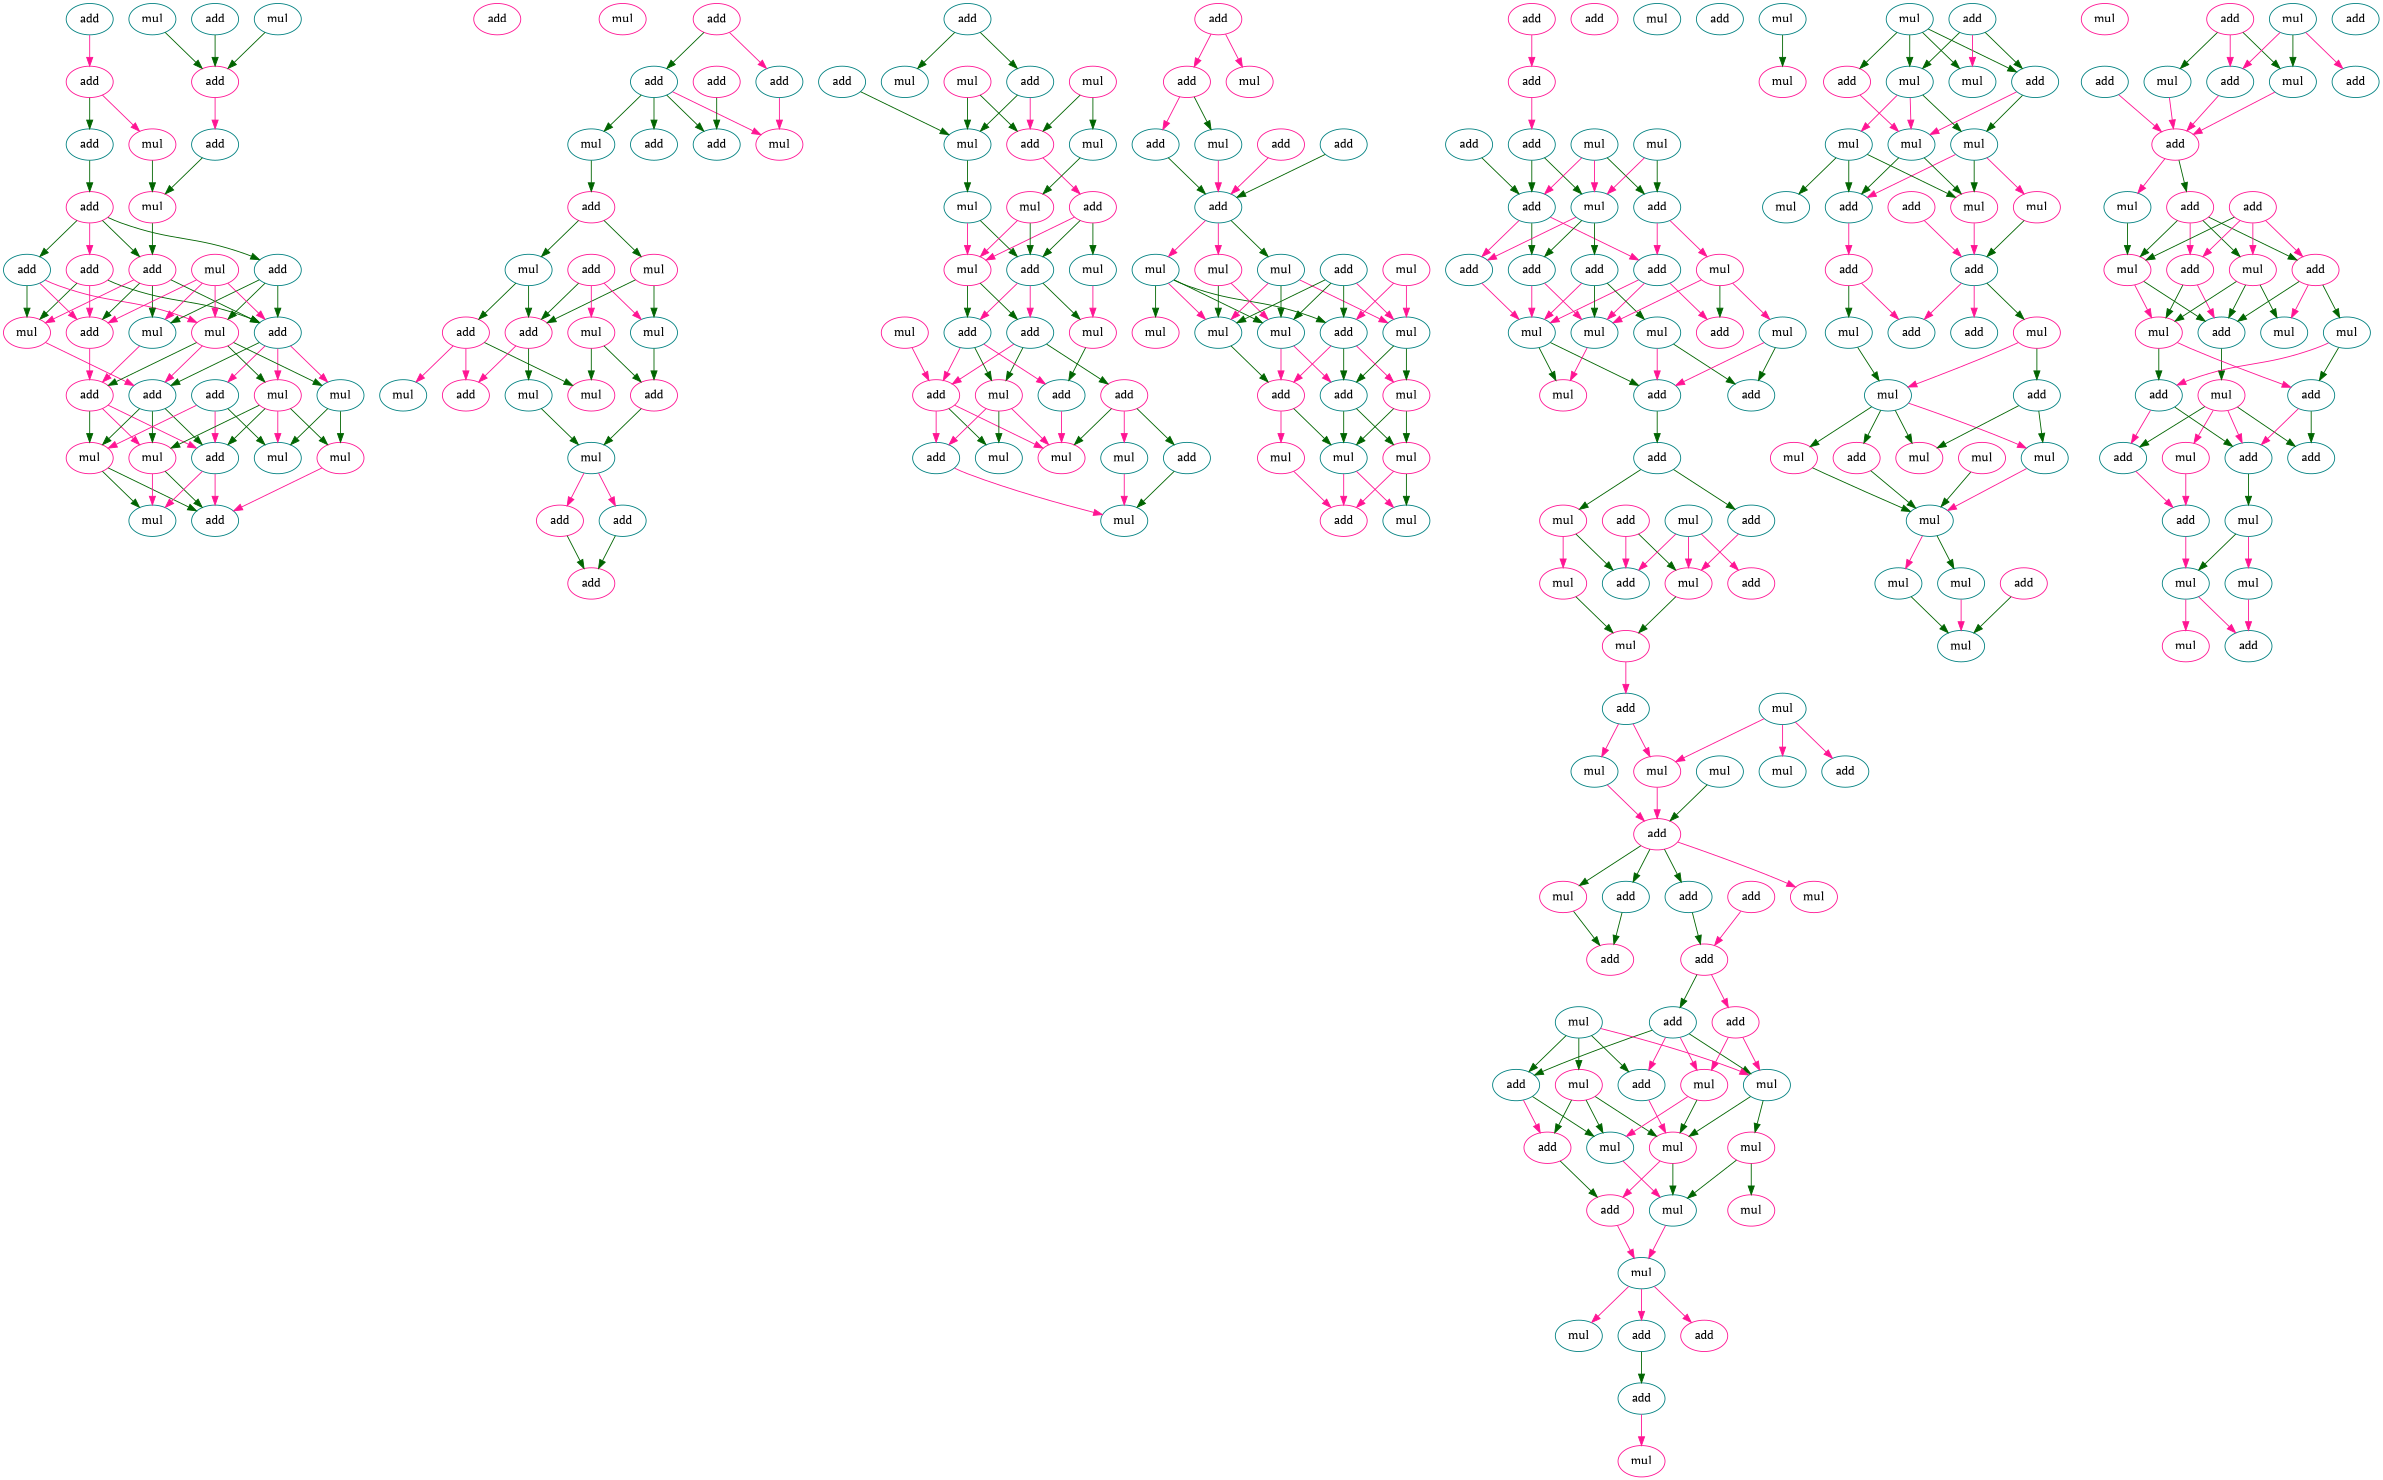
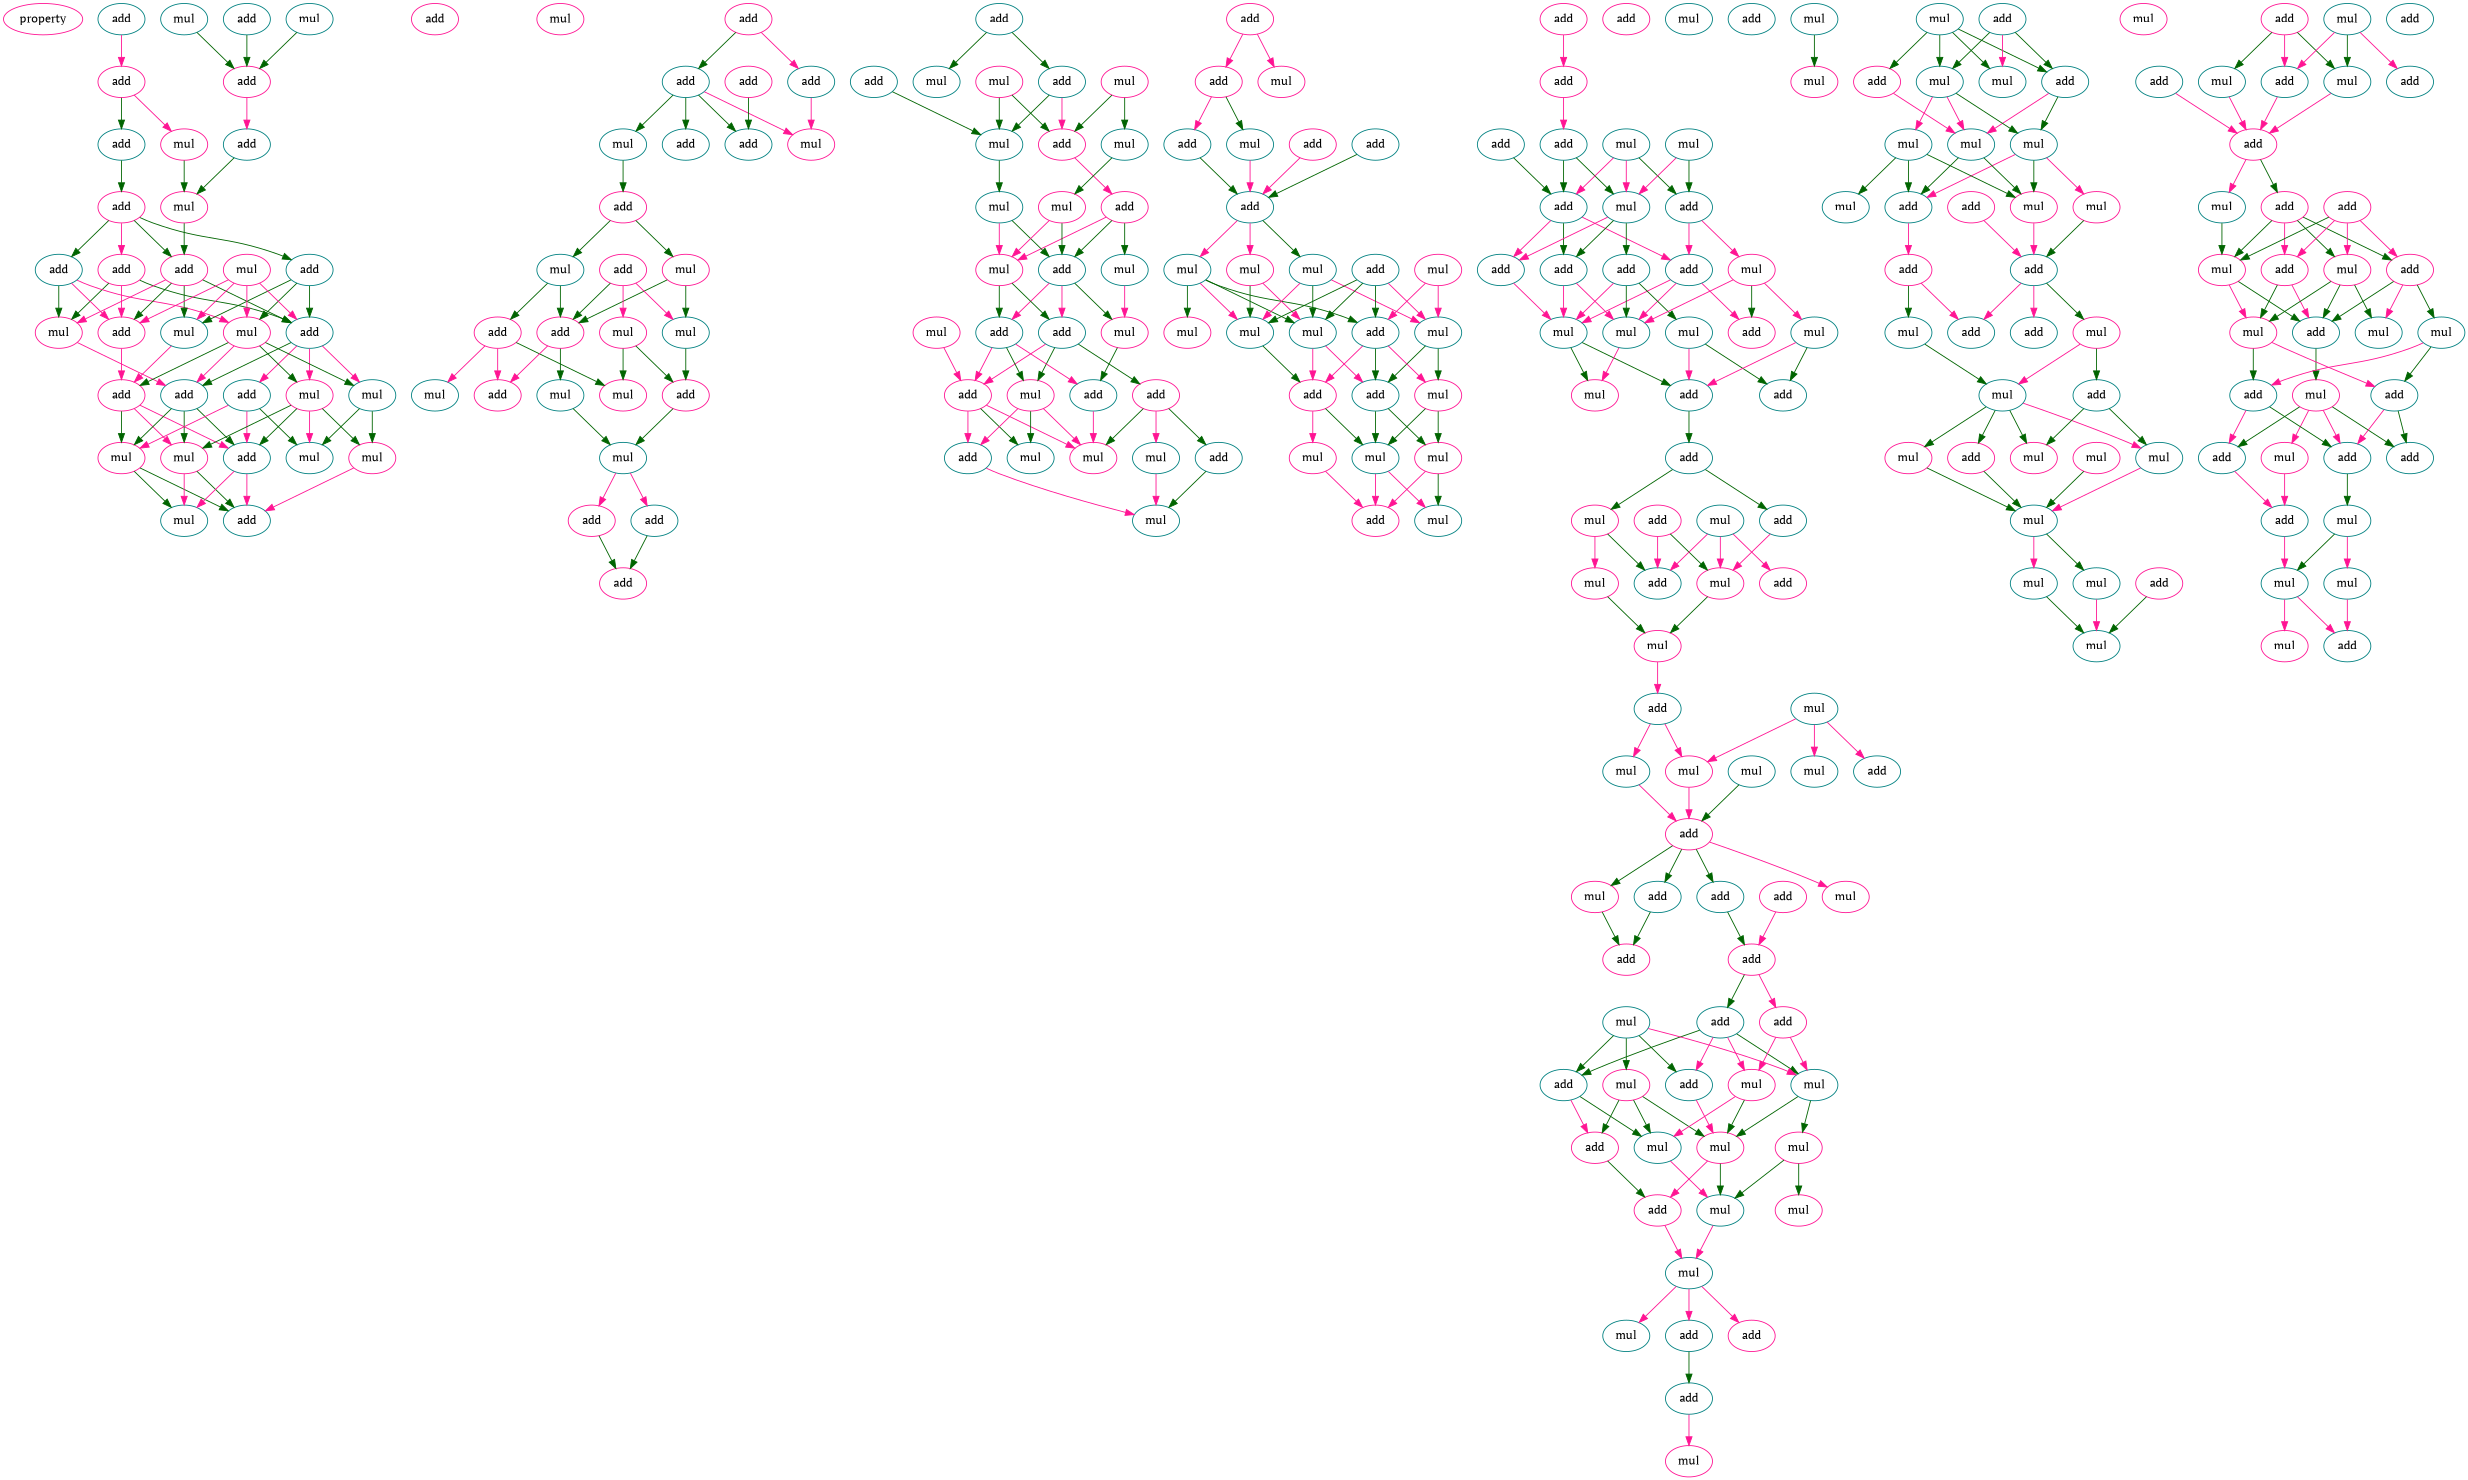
none -> (43, 19)
